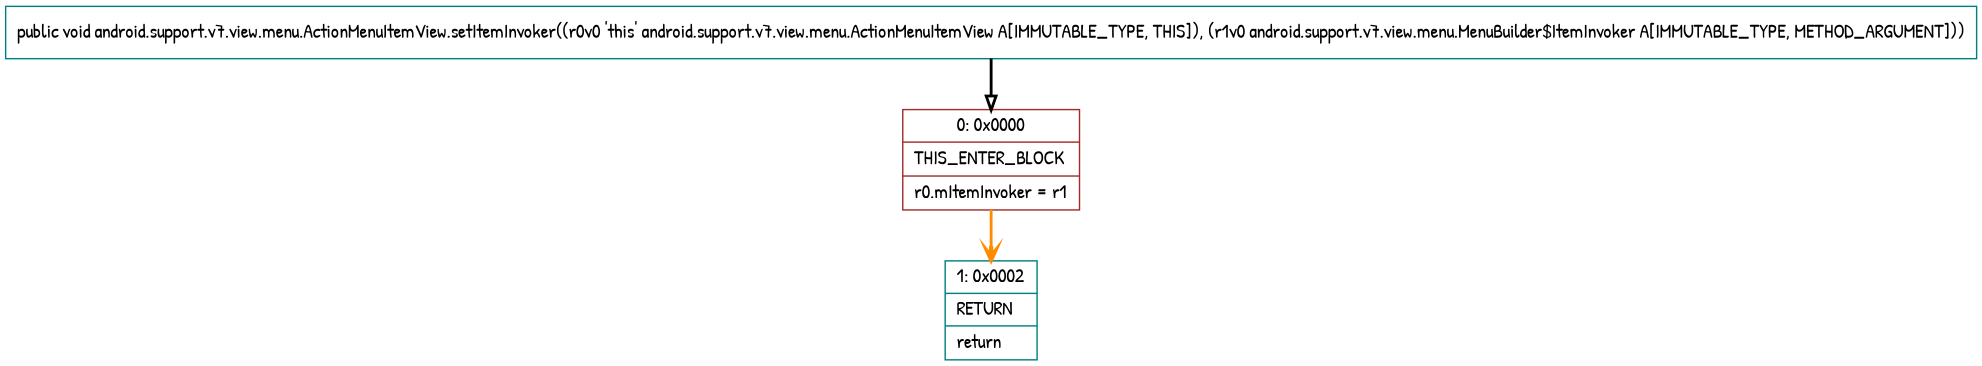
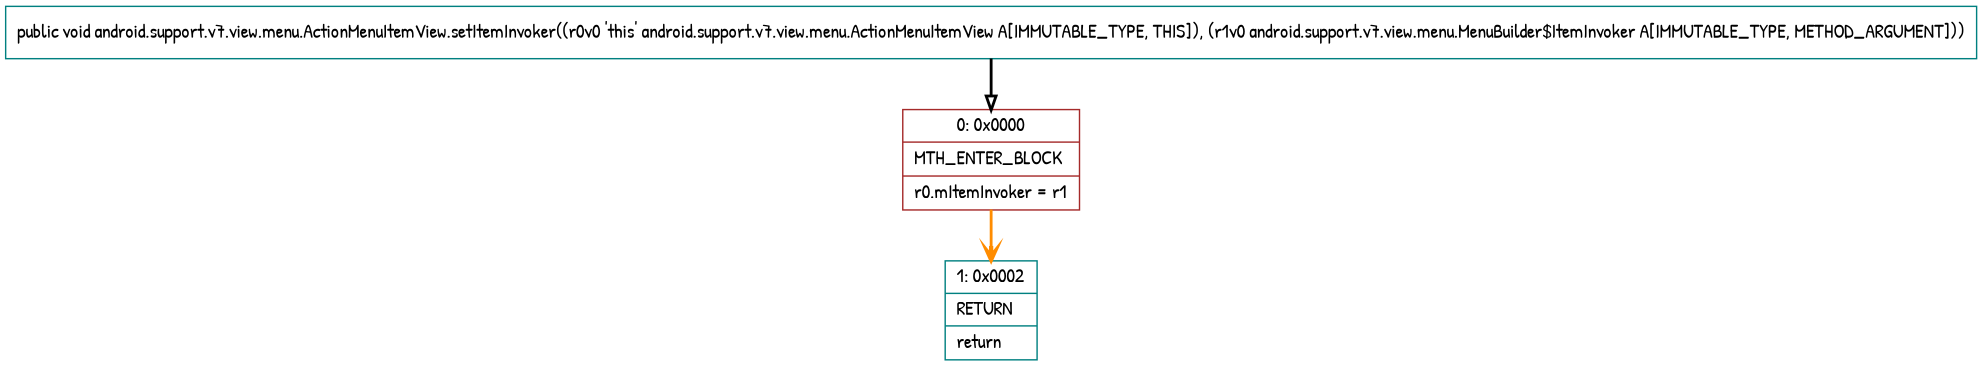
(990, 158) -> (989, 158)
